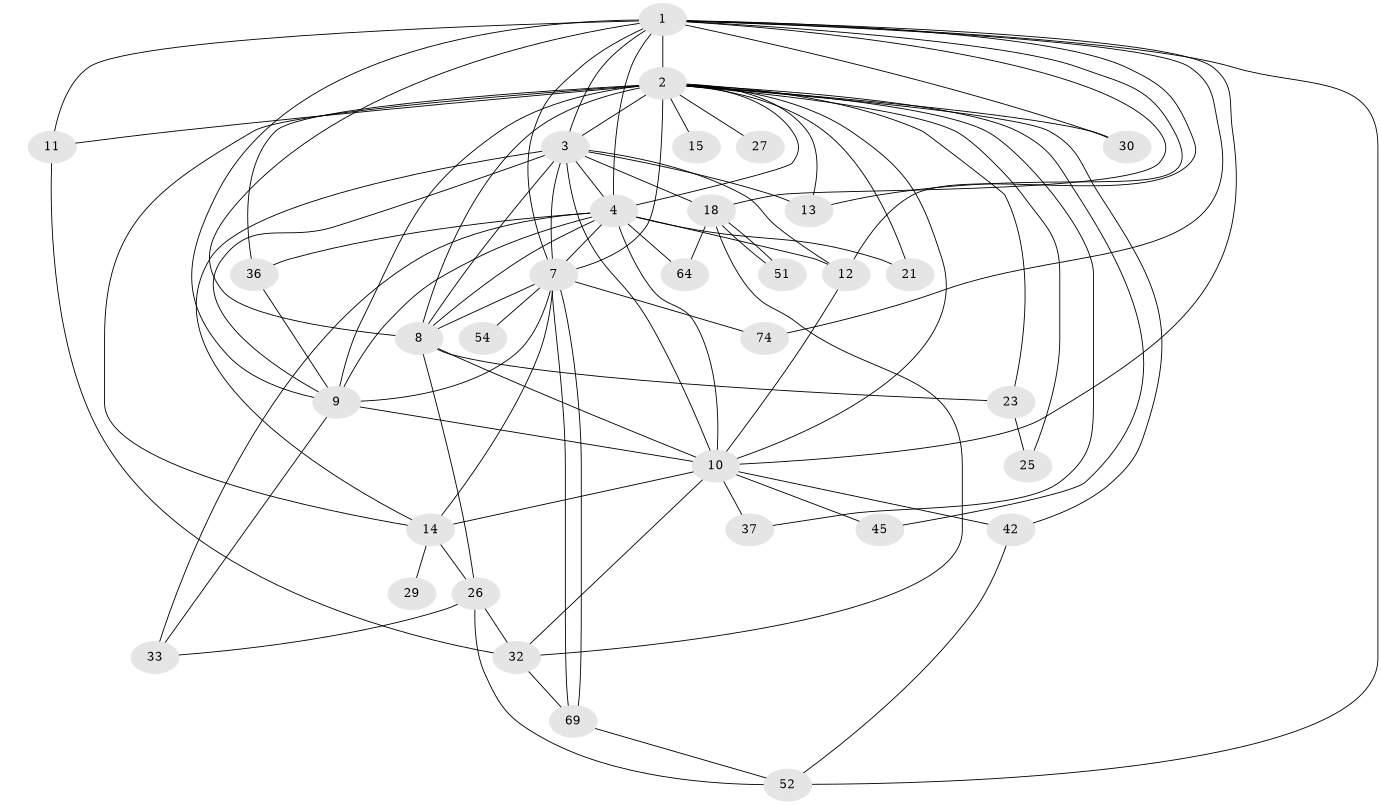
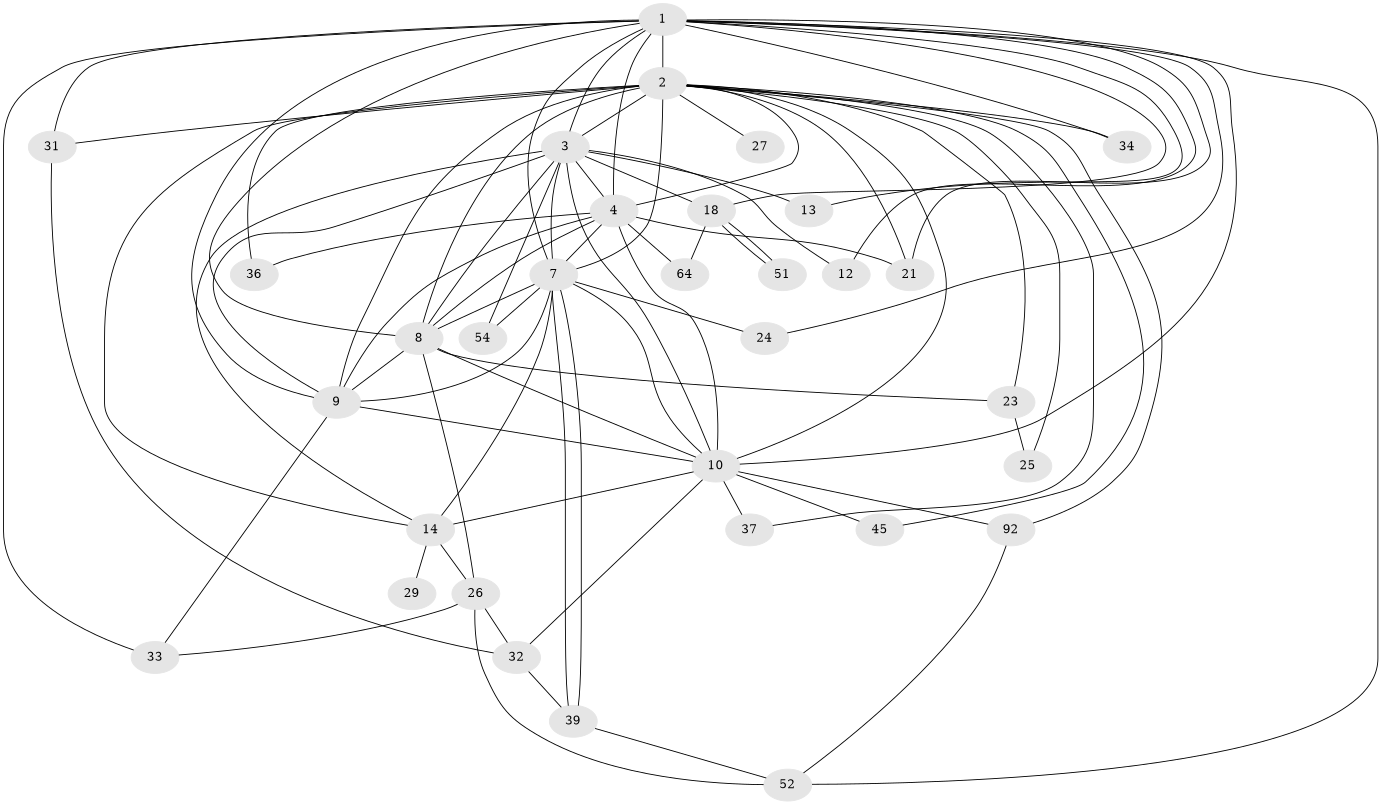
none -> (1149, 62)
(801, 125) -> none
(52, 147) -> (52, 147)
(696, 147) -> none
(1127, 147) -> (1127, 147)
none -> (522, 247)
(766, 247) -> none
(295, 338) -> (378, 370)
(765, 338) -> (765, 338)
(320, 343) -> (22, 95)
(784, 372) -> (648, 360)
(1011, 530) -> (1011, 530)
(956, 544) -> none
(573, 721) -> (573, 721)
